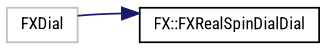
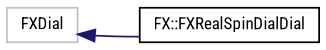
(100, 14) -> (117, 36)
